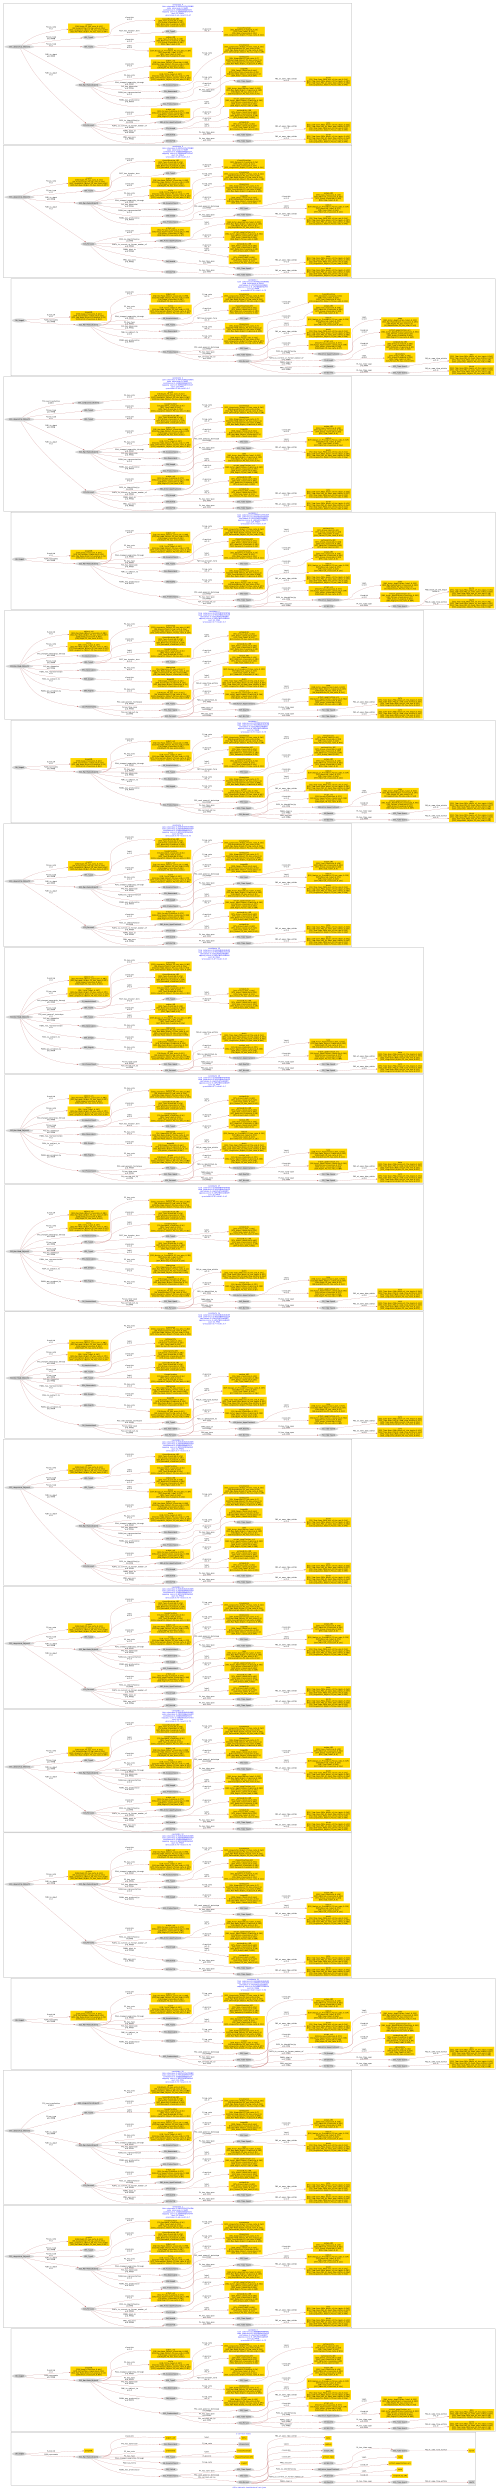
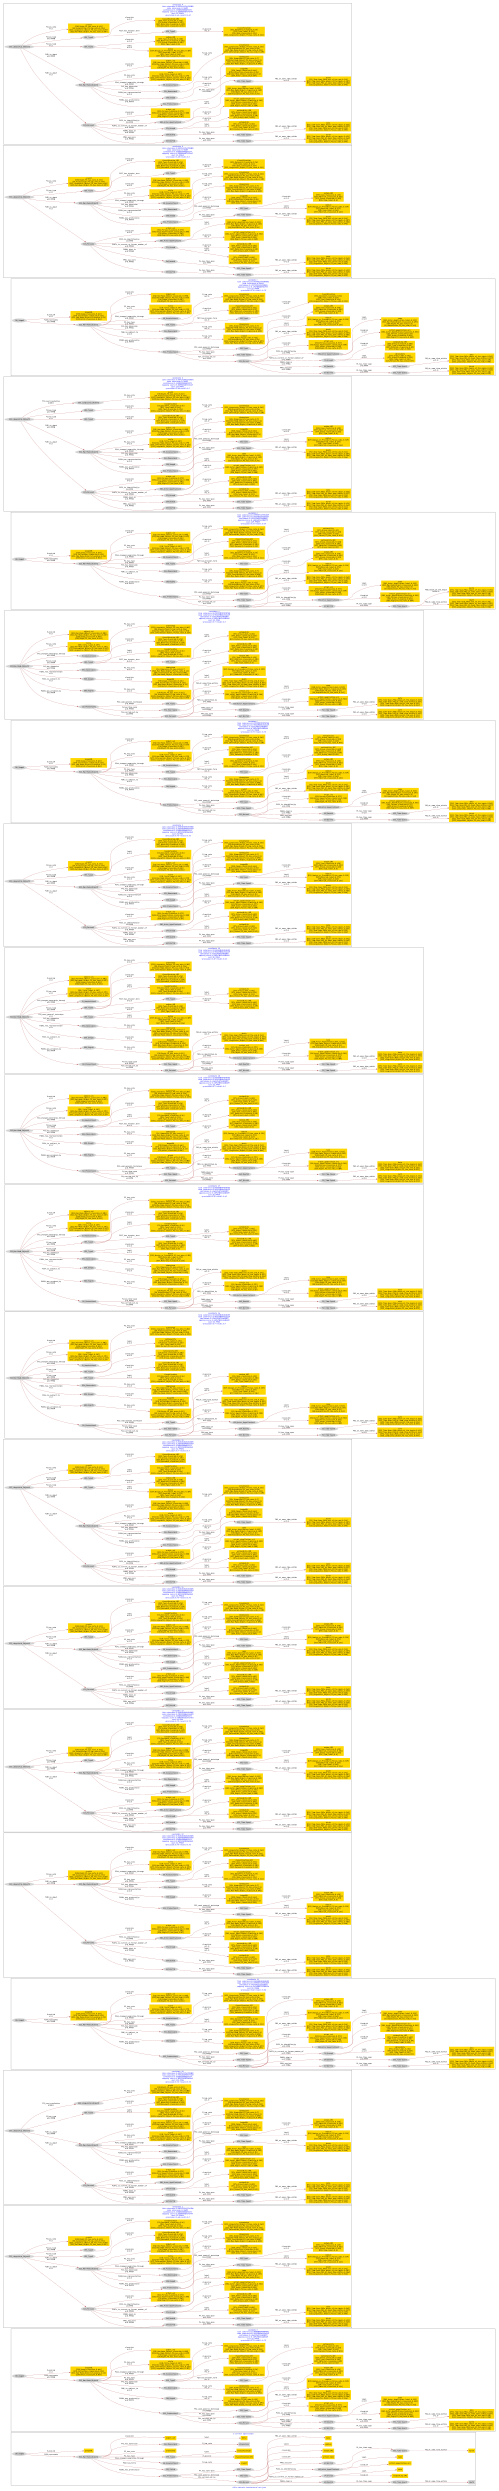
(243, 2434) -> (243, 2434)
(328, 2451) -> (328, 2451)
